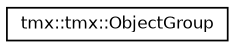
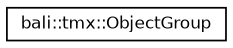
(117, 24) -> (116, 24)
